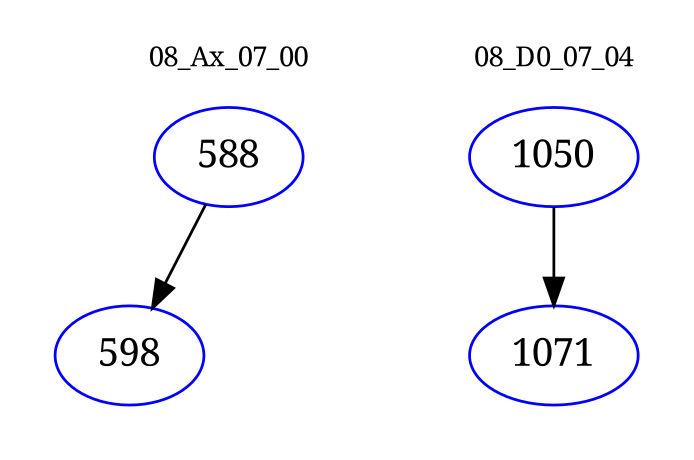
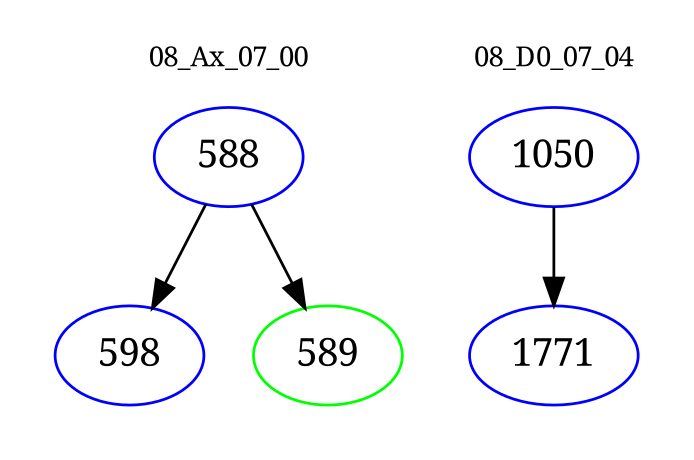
none -> (328, 355)
(554, 355) -> (554, 355)
